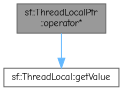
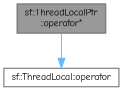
(61, 78) -> (61, 78)
